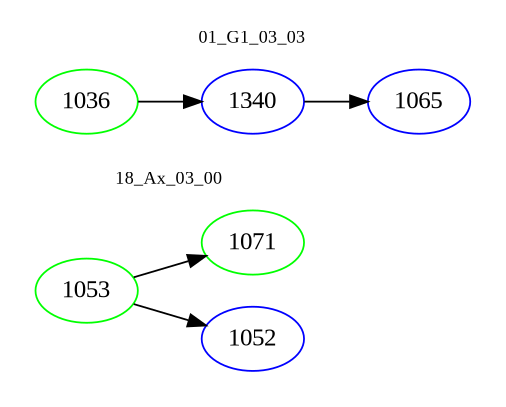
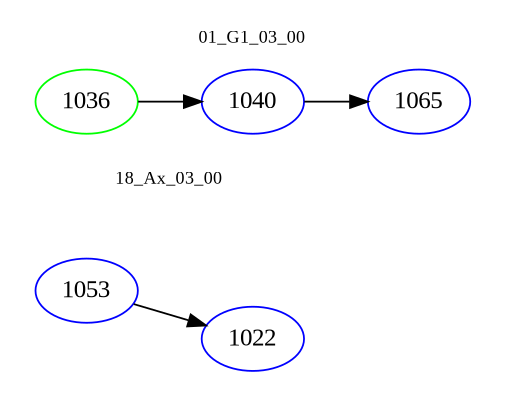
(253, 38) -> (253, 38)
(253, 102) -> (253, 102)
(253, 243) -> none
(87, 291) -> (87, 291)
(253, 339) -> (253, 339)
